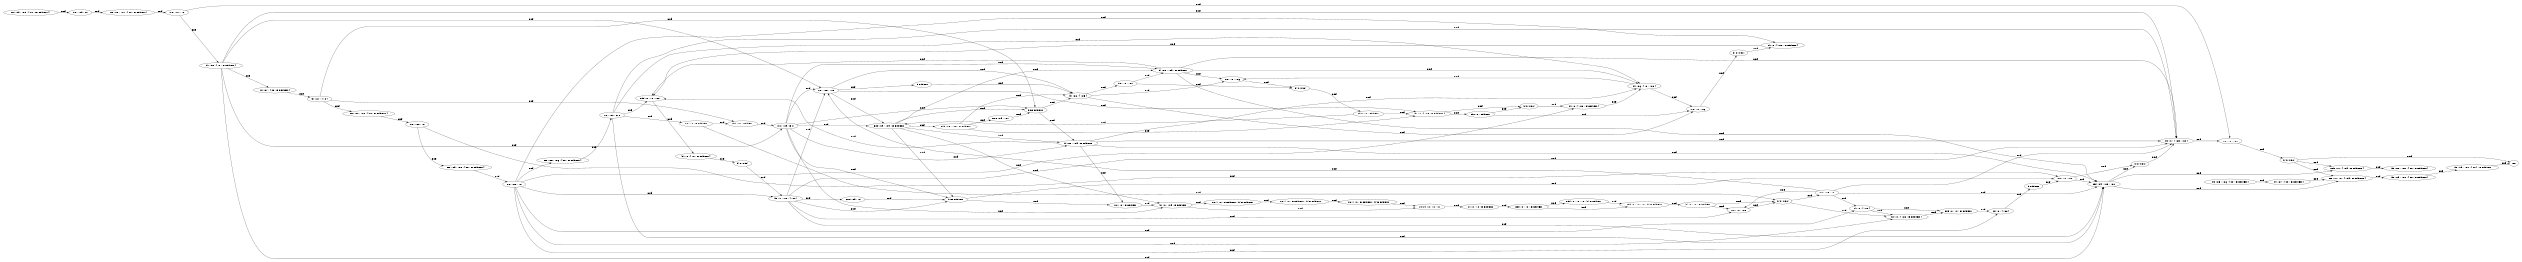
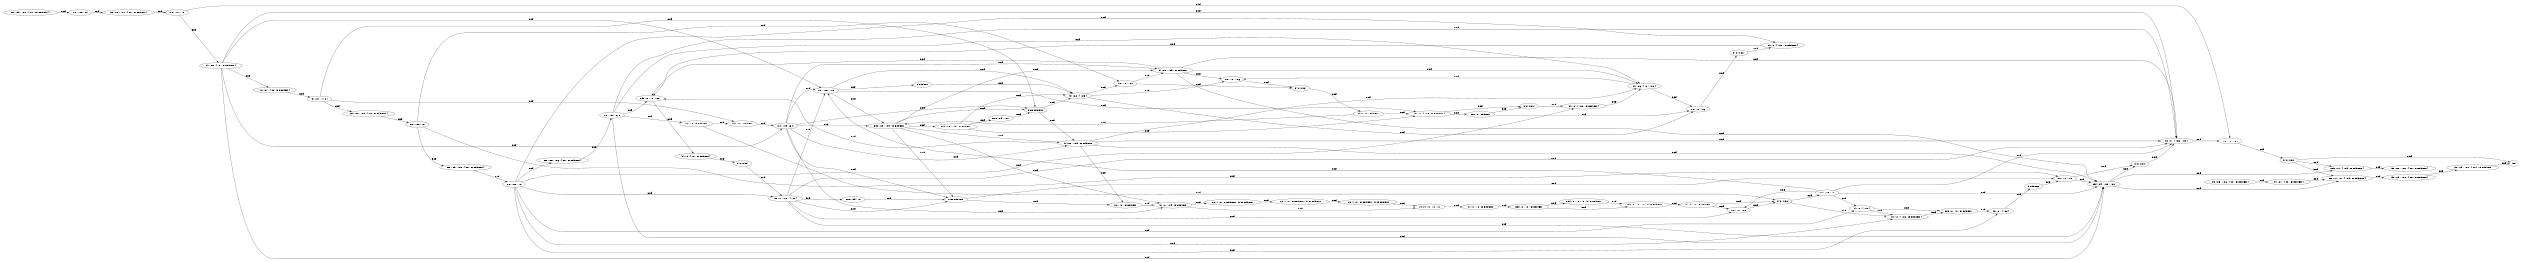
none -> (741, 27)
